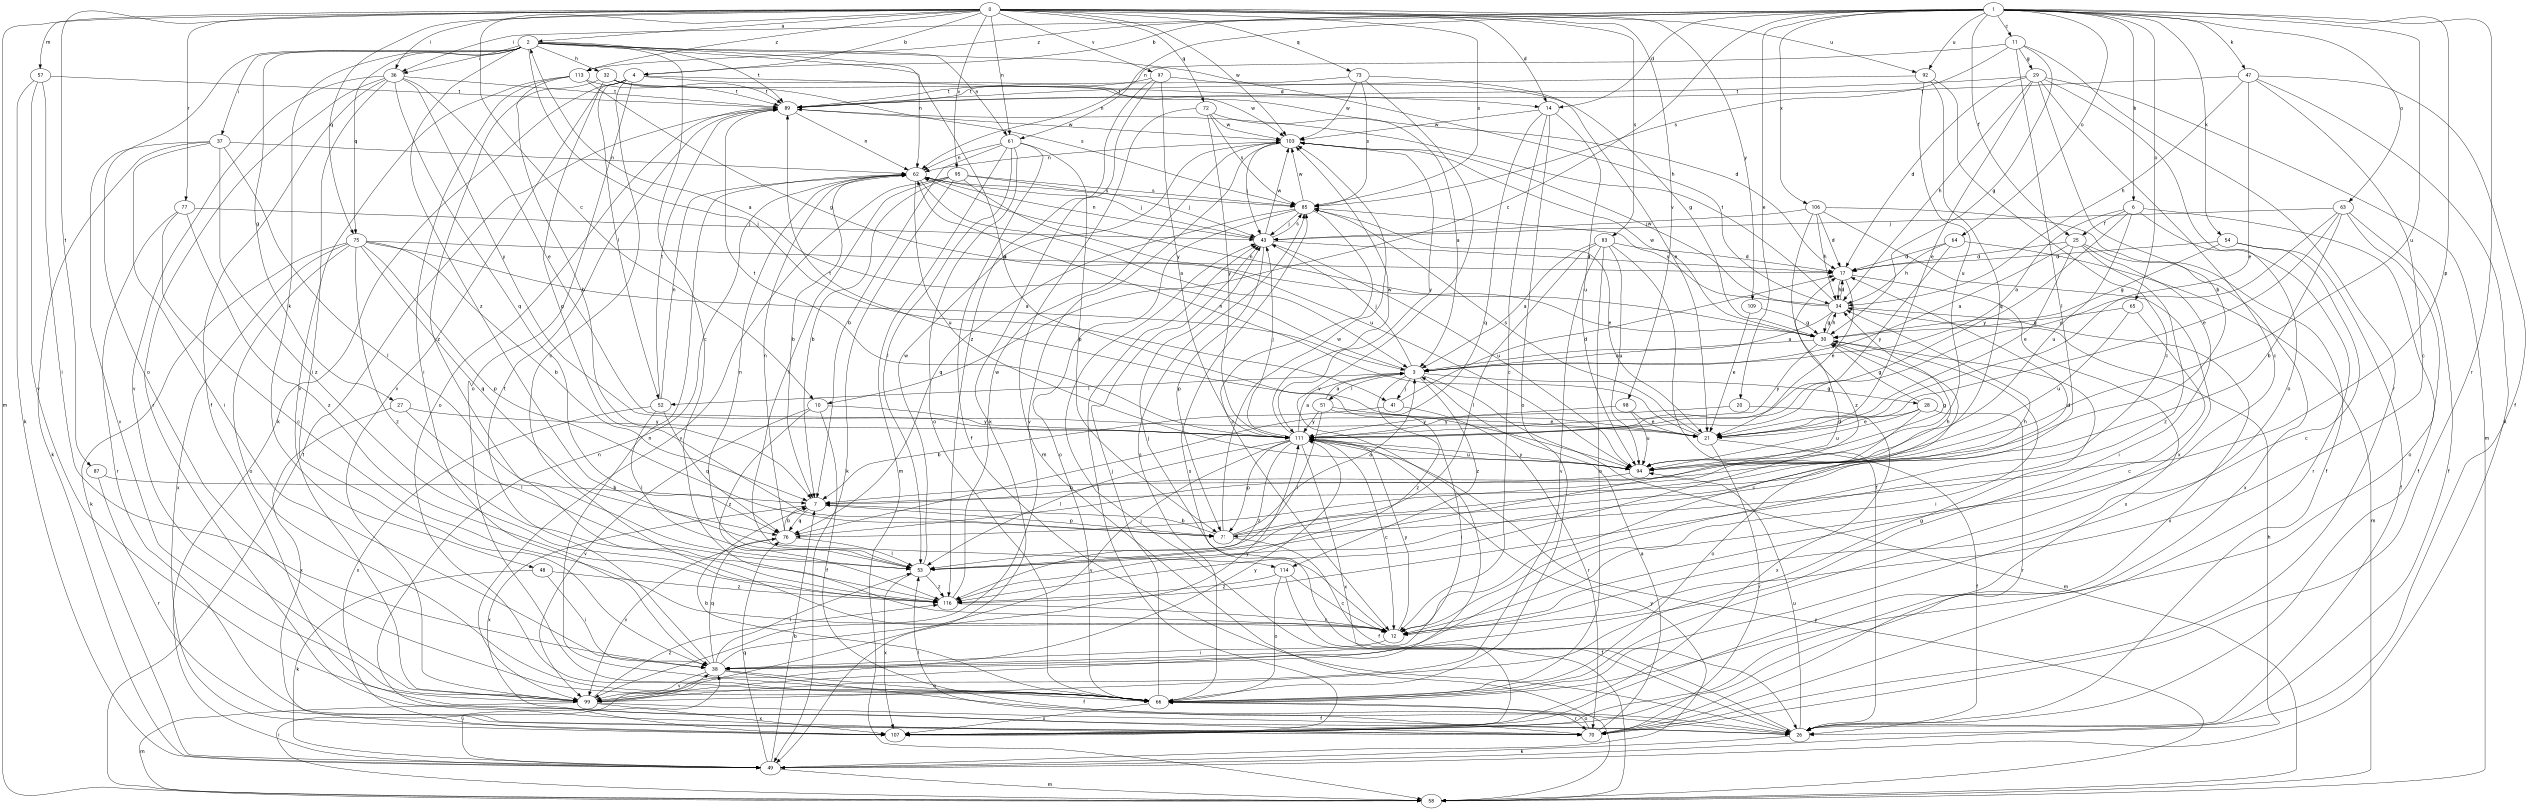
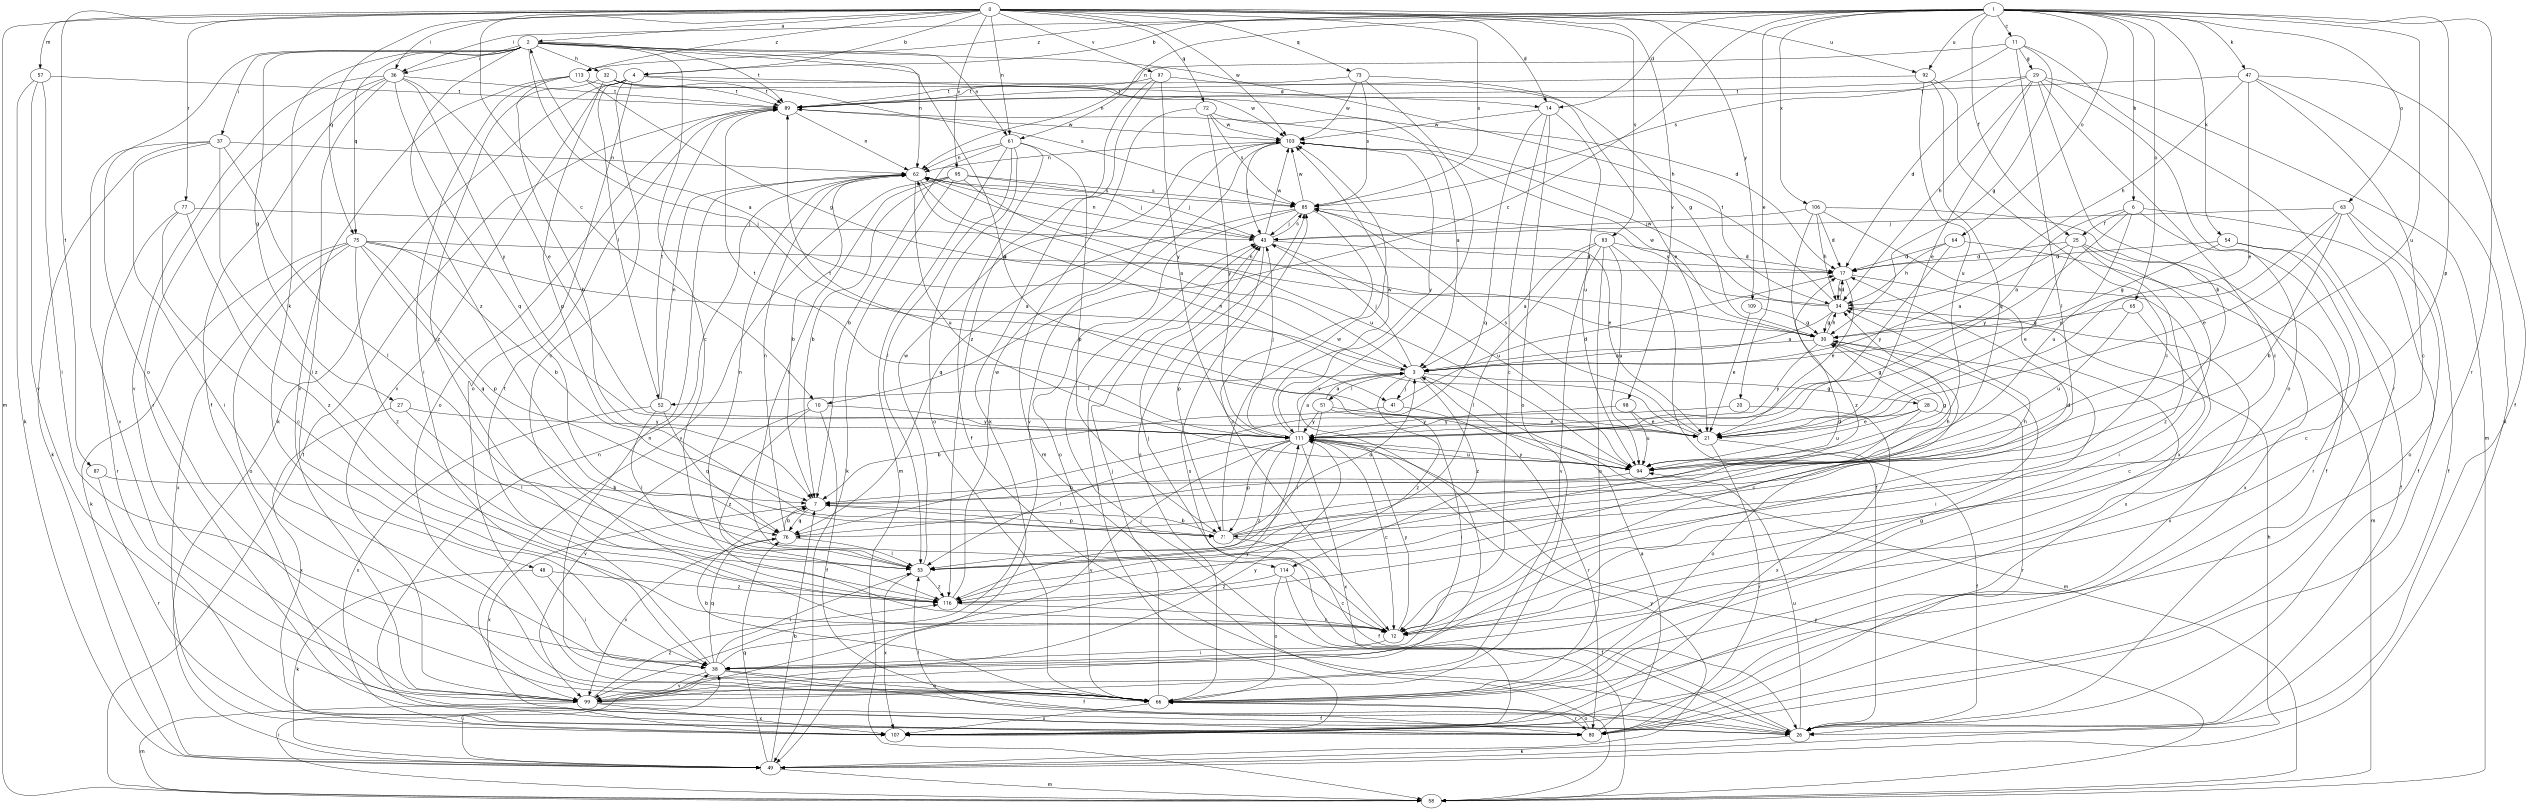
(1592, 735) -> (1592, 735)
